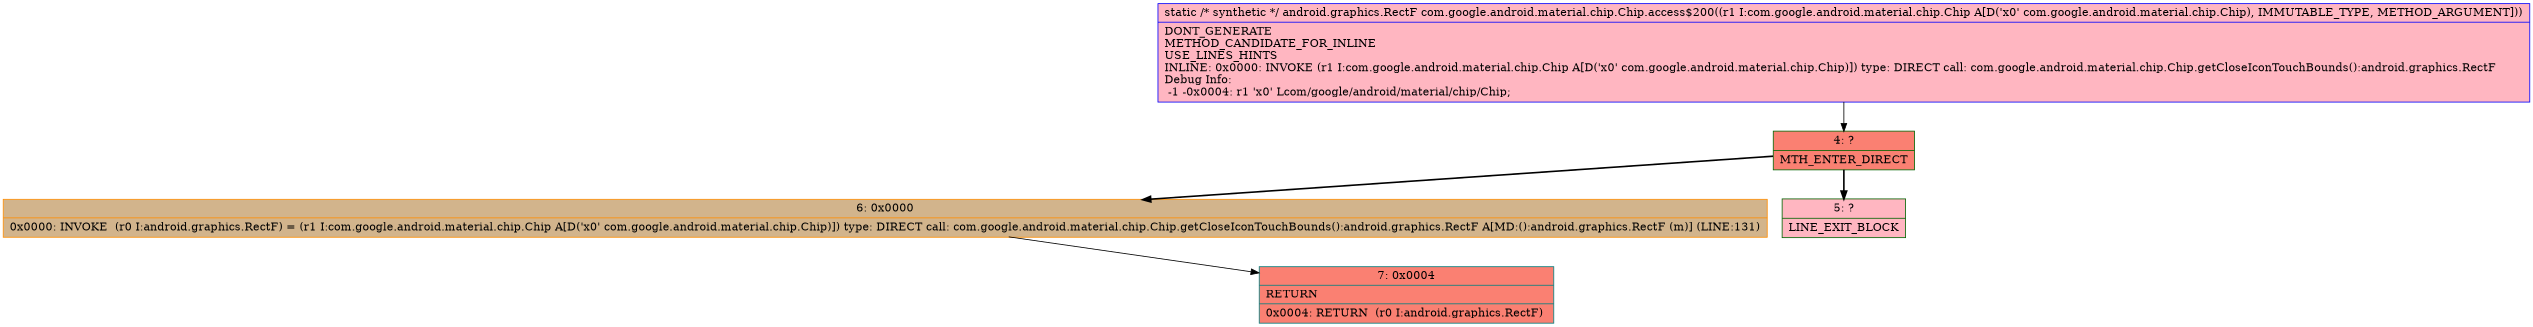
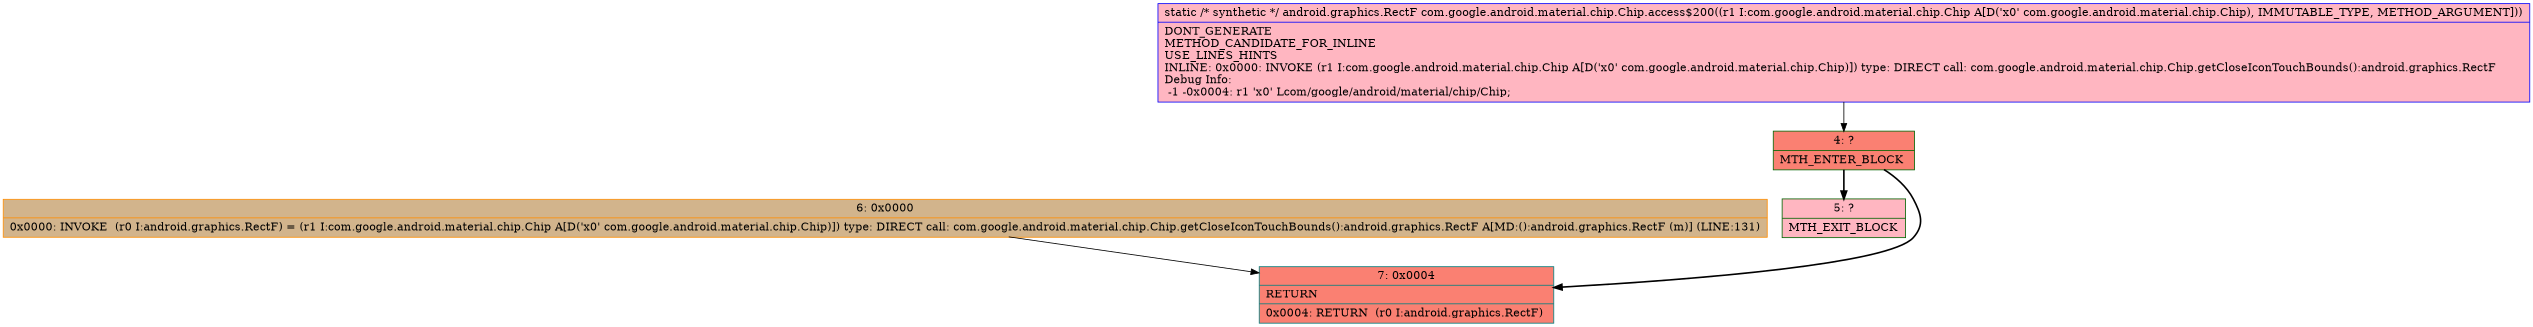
(1844, 160) -> (1842, 160)
(1462, 178) -> (1782, 269)
(1844, 228) -> (1843, 228)
